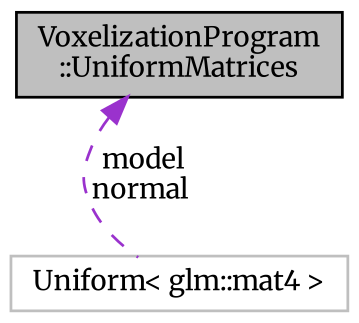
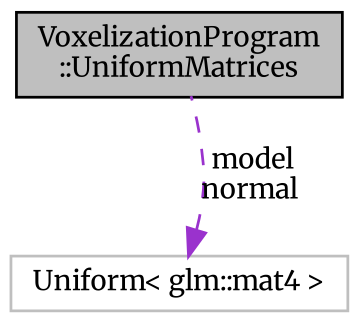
(87, 194) -> (203, 163)
